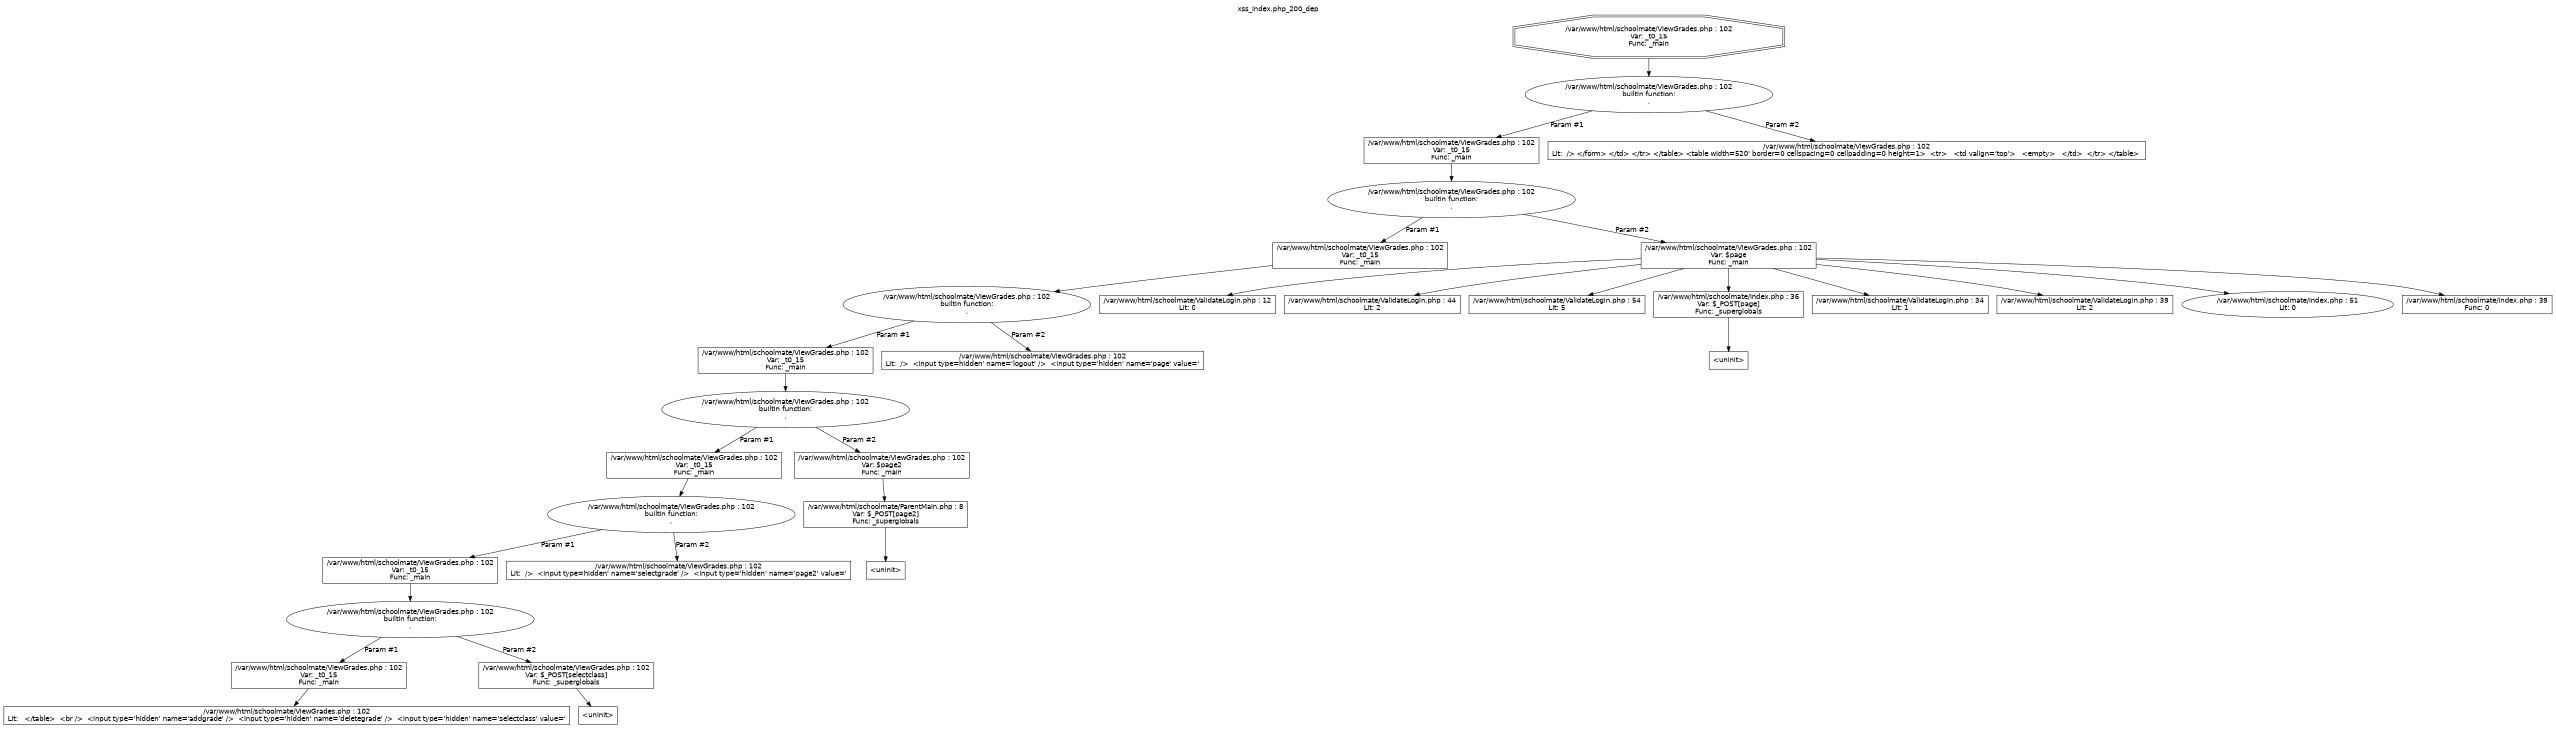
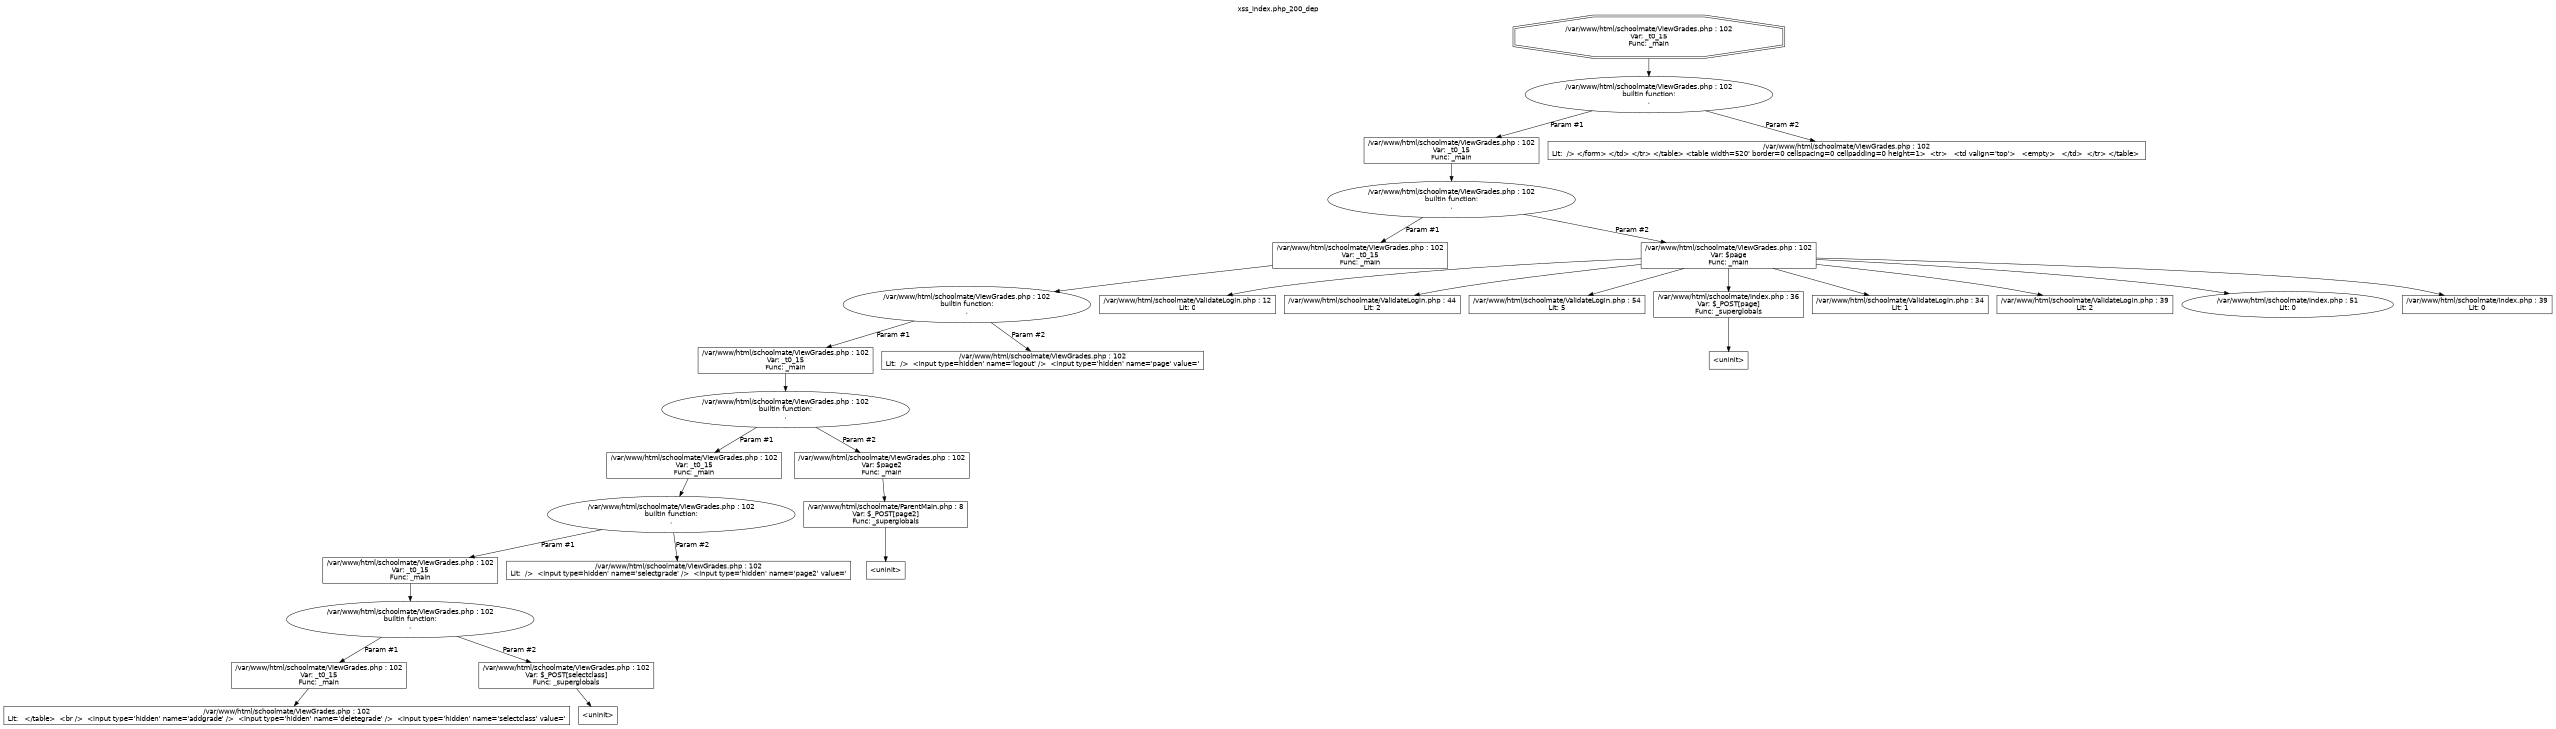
(2477, 305) -> (2477, 305)
